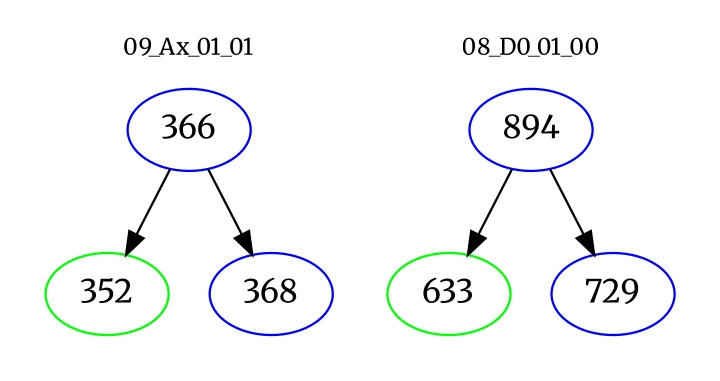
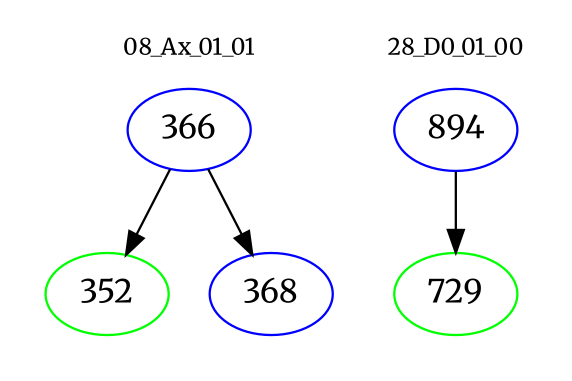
(189, 49) -> (189, 49)
(531, 49) -> (457, 49)
(449, 294) -> none
(613, 294) -> (456, 294)
